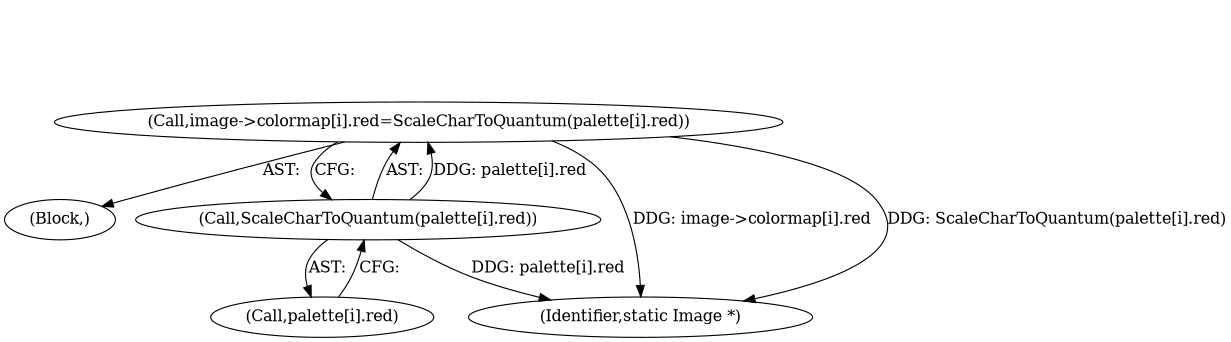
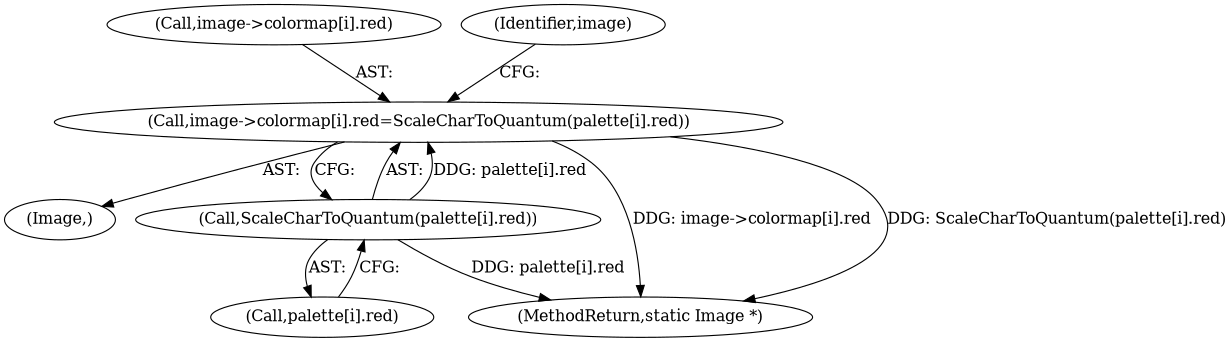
none -> (274, 25)
none -> (563, 25)
(60, 220) -> (60, 220)
(641, 317) -> (641, 317)
